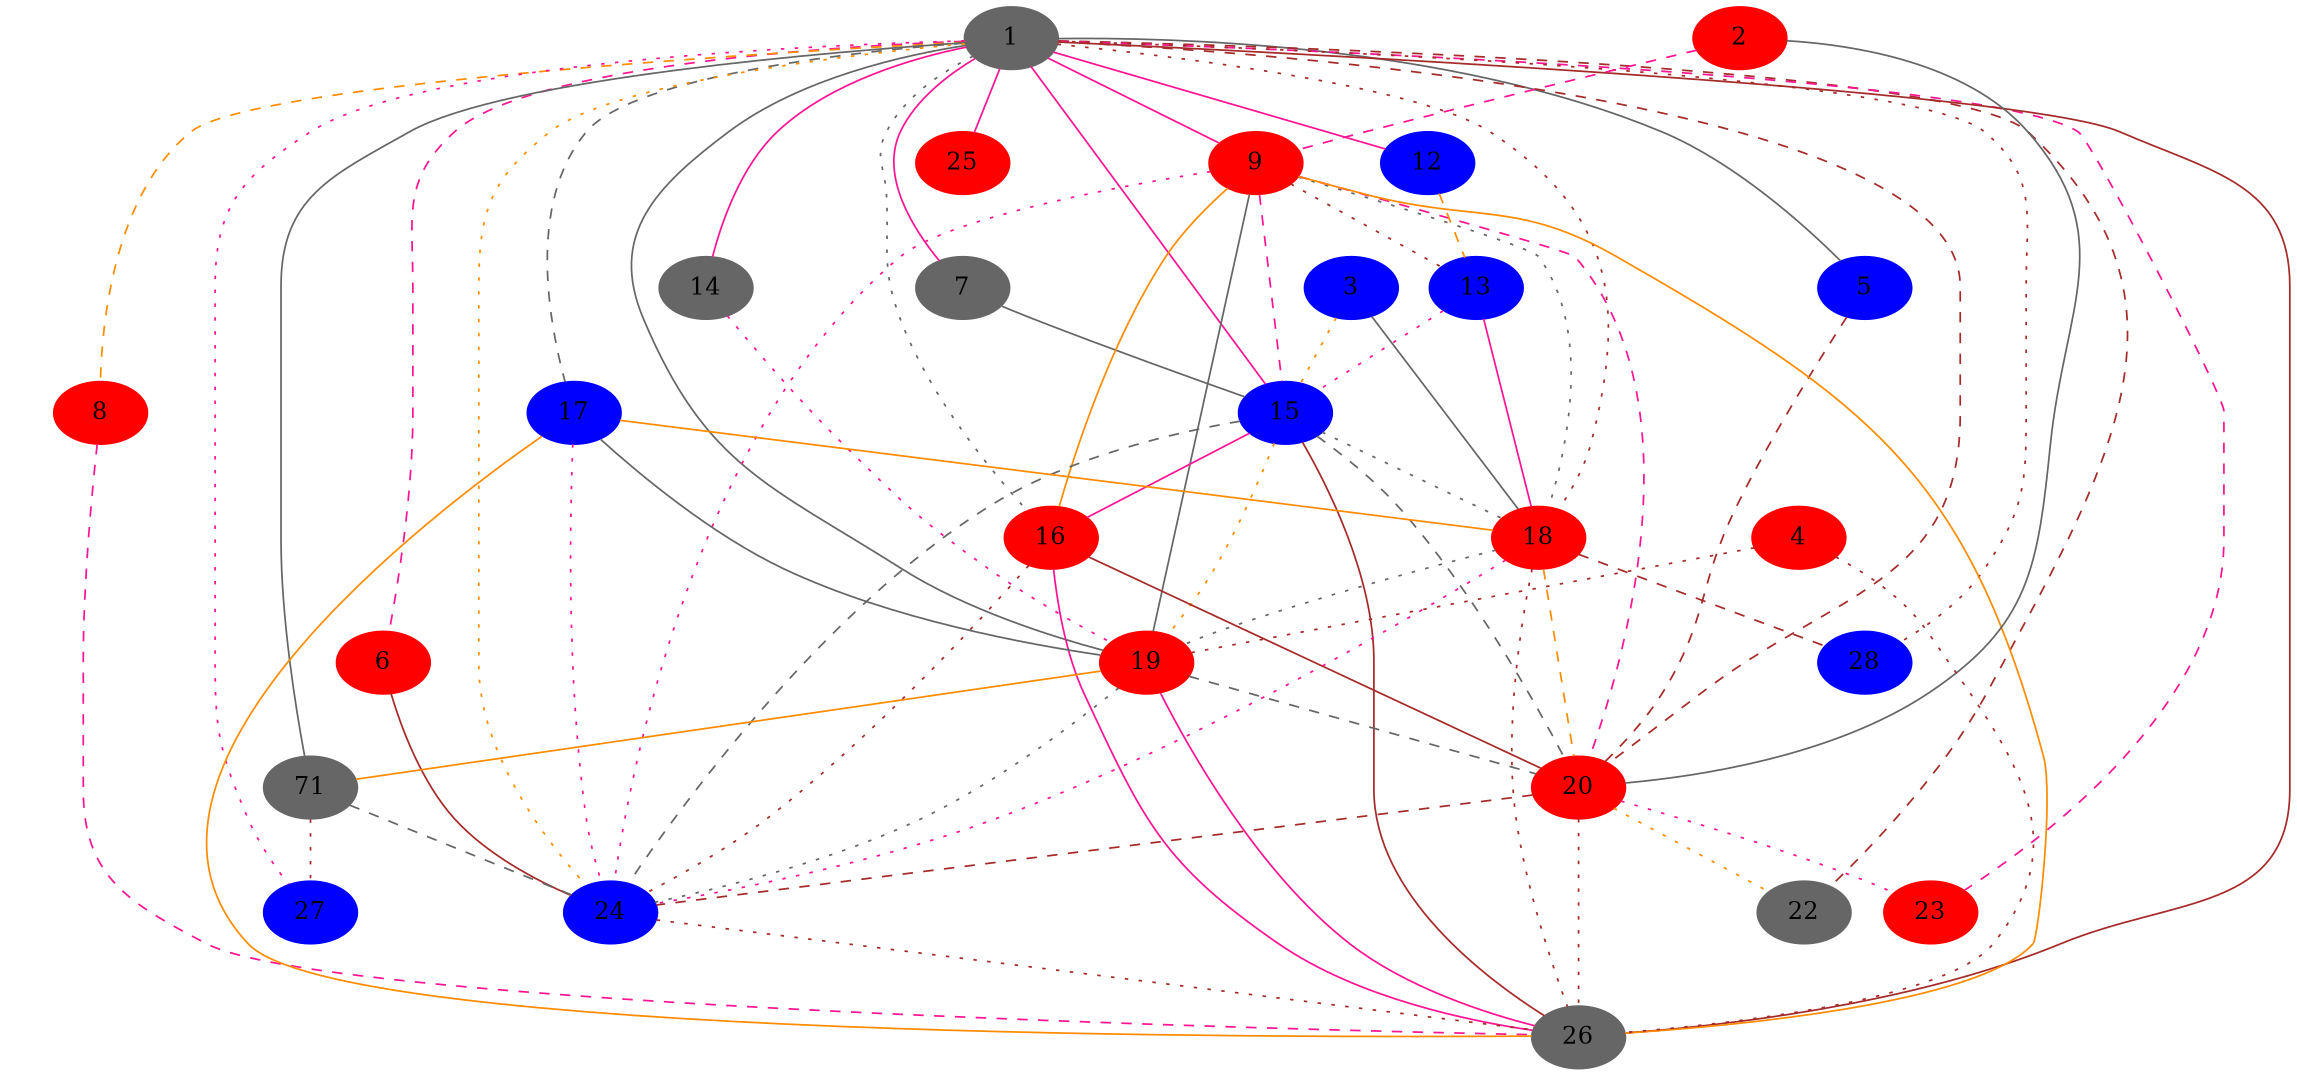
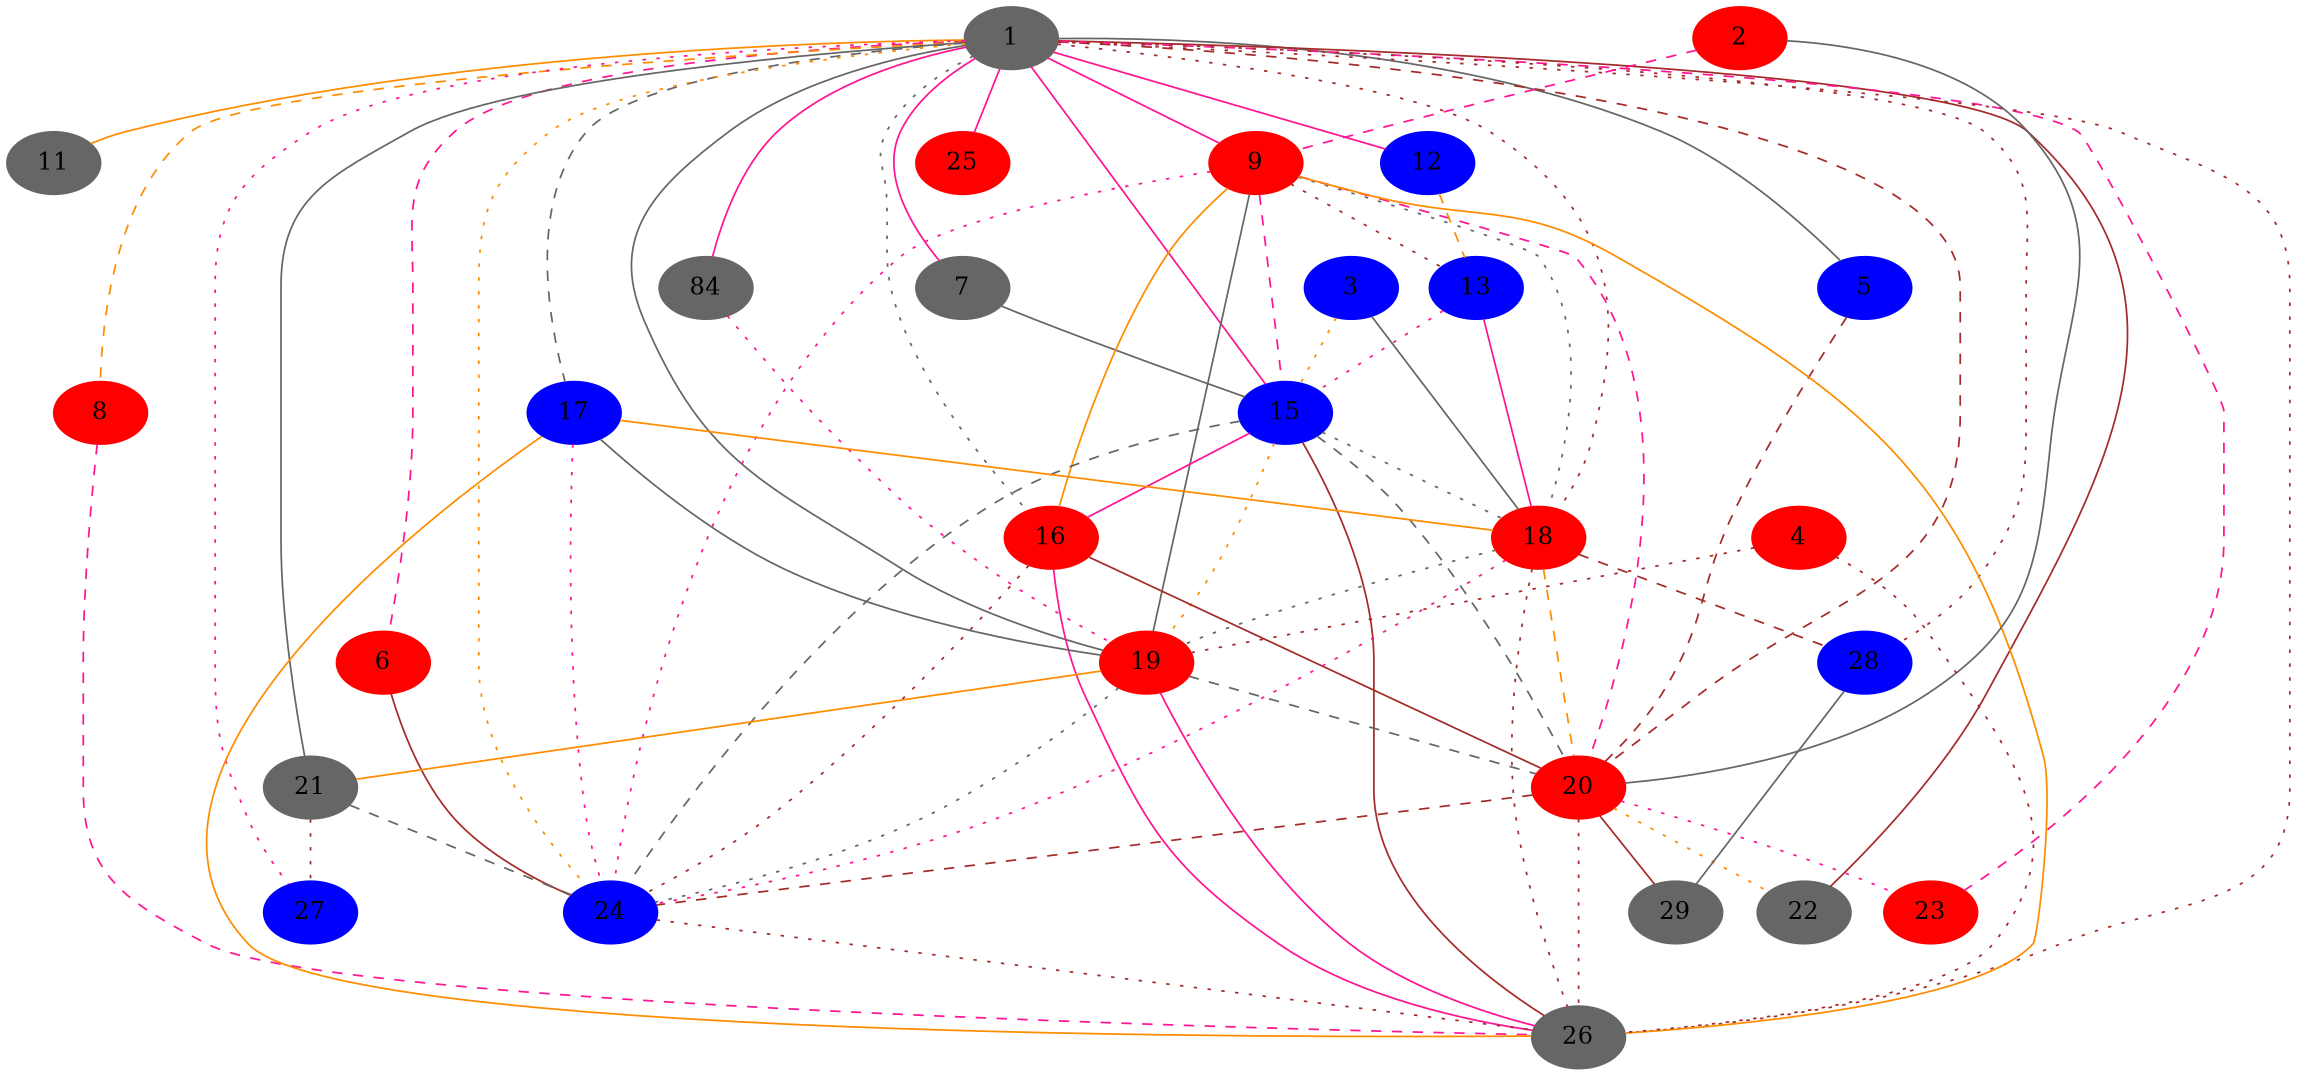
none -> (54, 163)
(2084, 196) -> (2084, 196)
(2287, 254) -> (2287, 254)
(706, 288) -> (706, 288)
(311, 788) -> (311, 788)
none -> (1676, 912)
